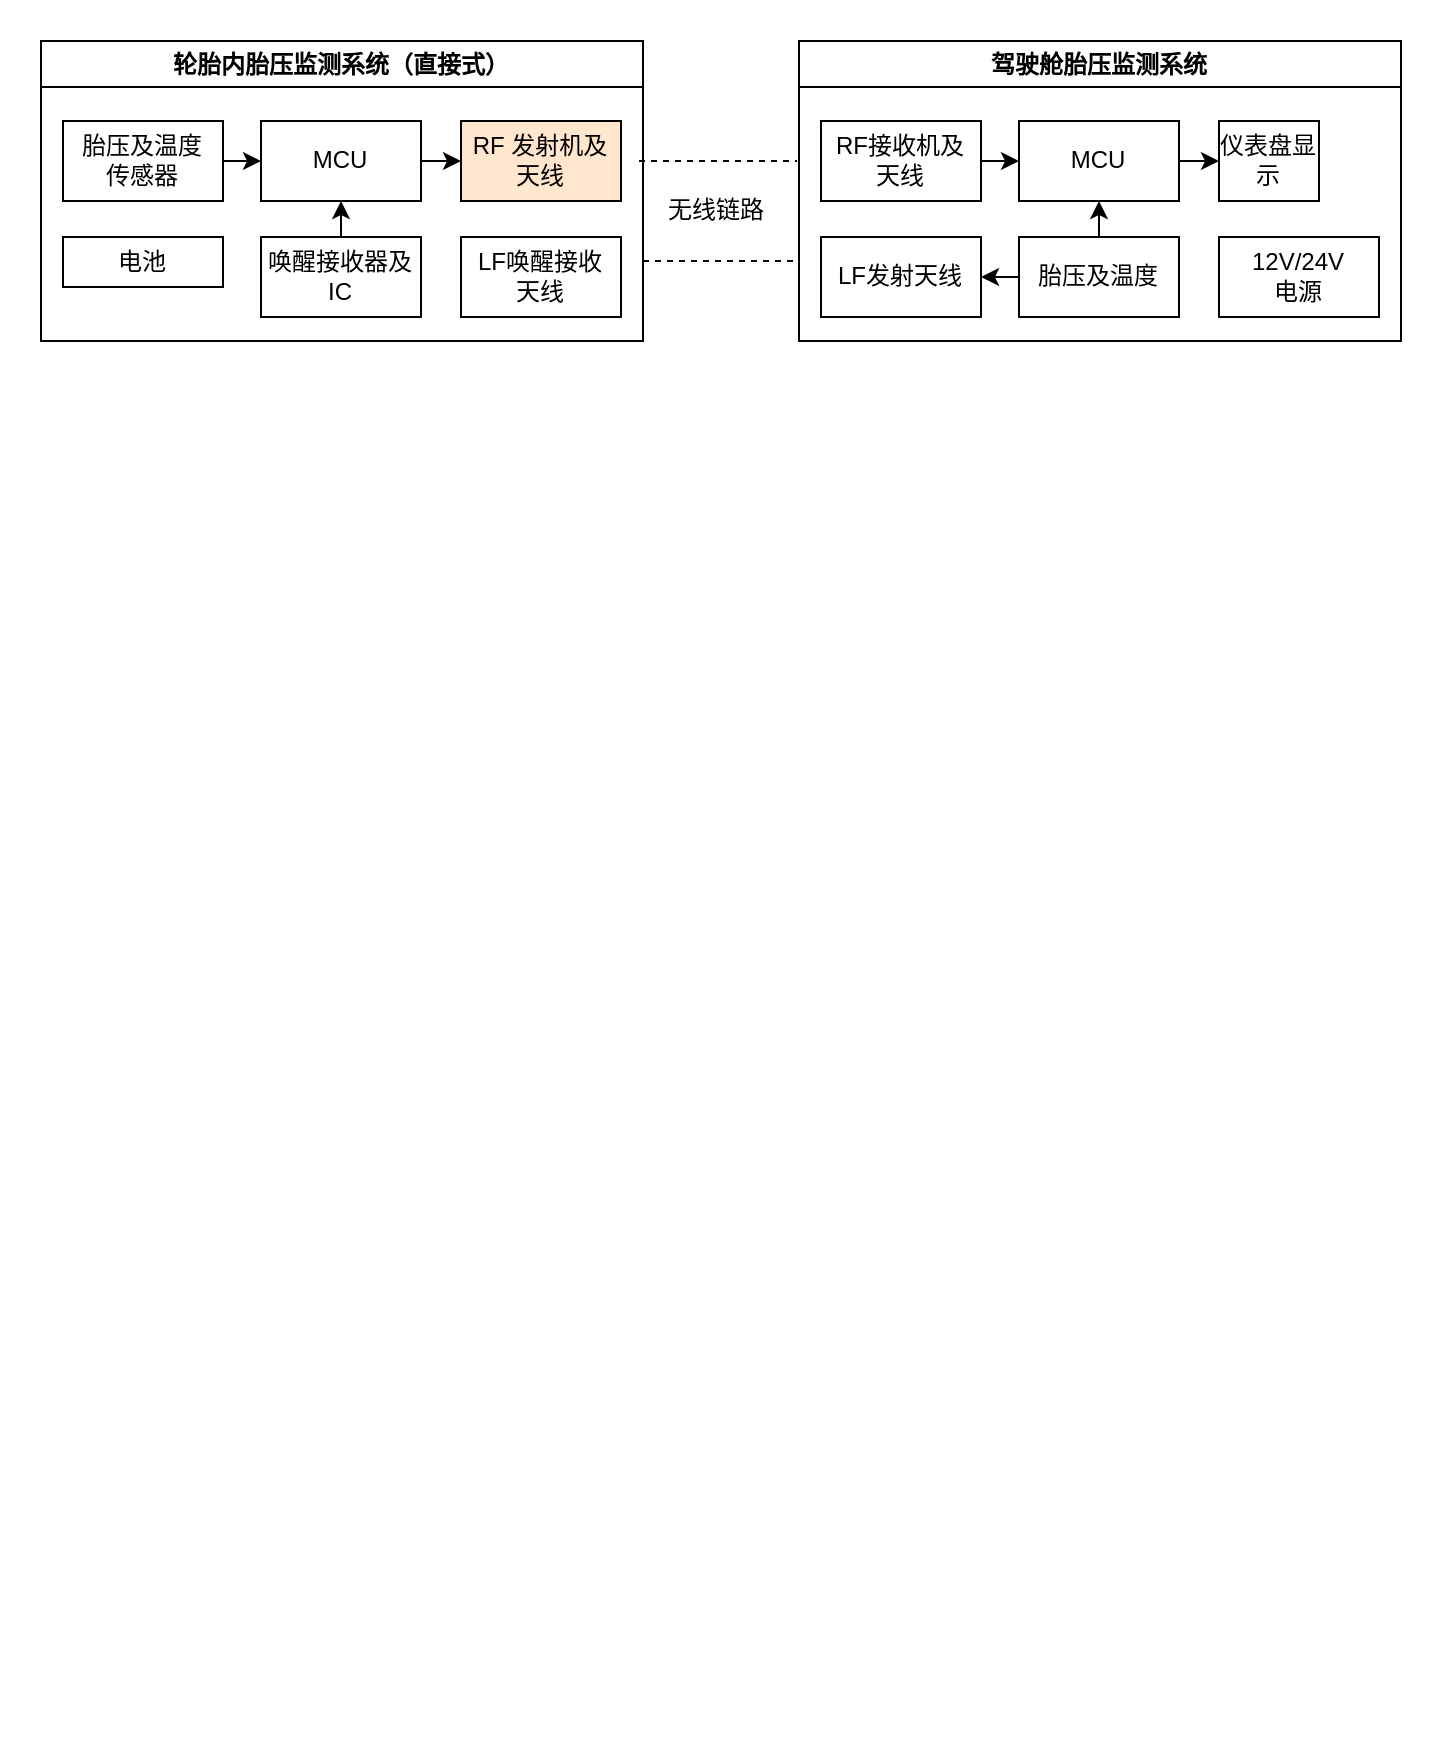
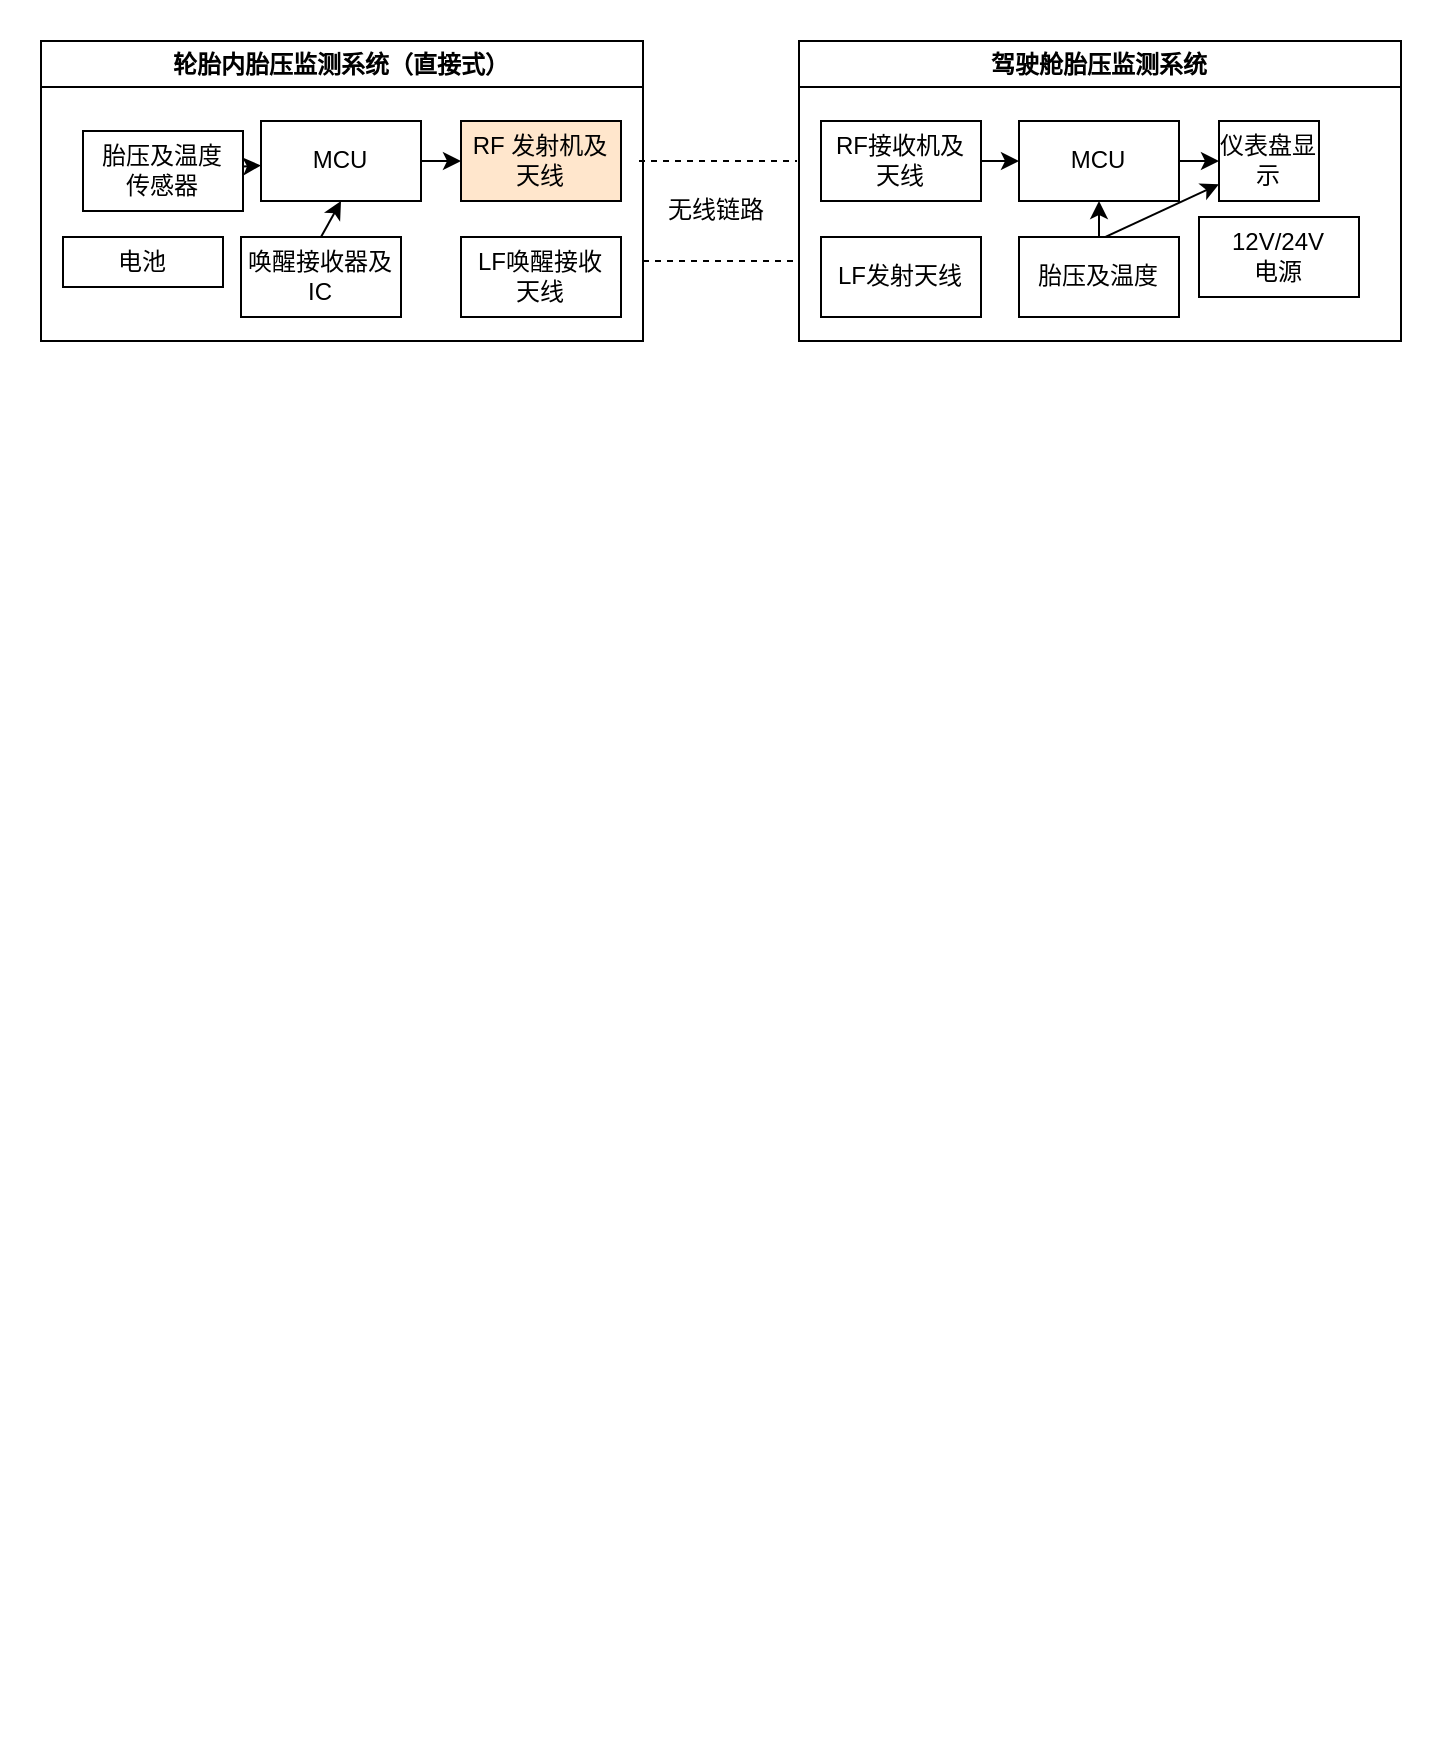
(143, 161) -> (163, 171)
(341, 277) -> (321, 277)
(1007, 277) -> (1156, 214)
(1299, 277) -> (1279, 257)
